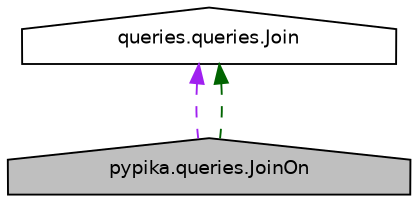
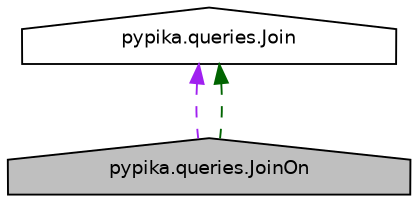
(209, 39) -> (209, 39)
